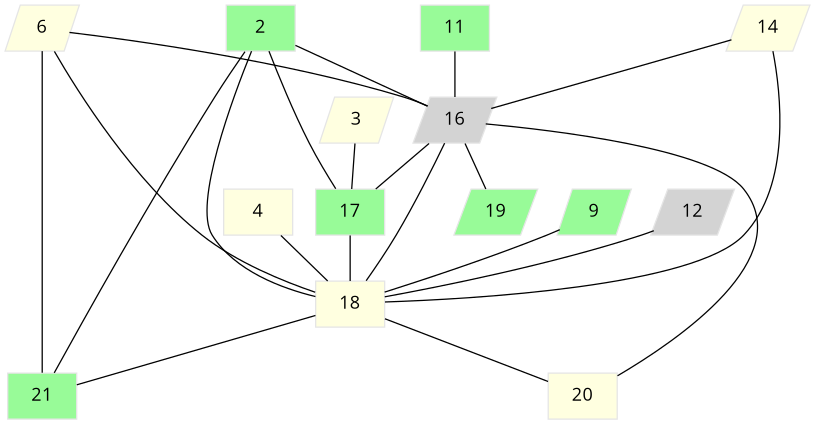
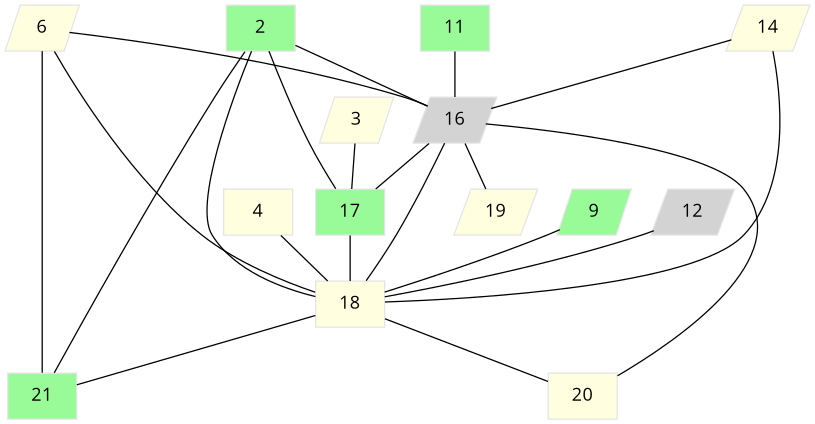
(496, 212) -> (496, 212)
